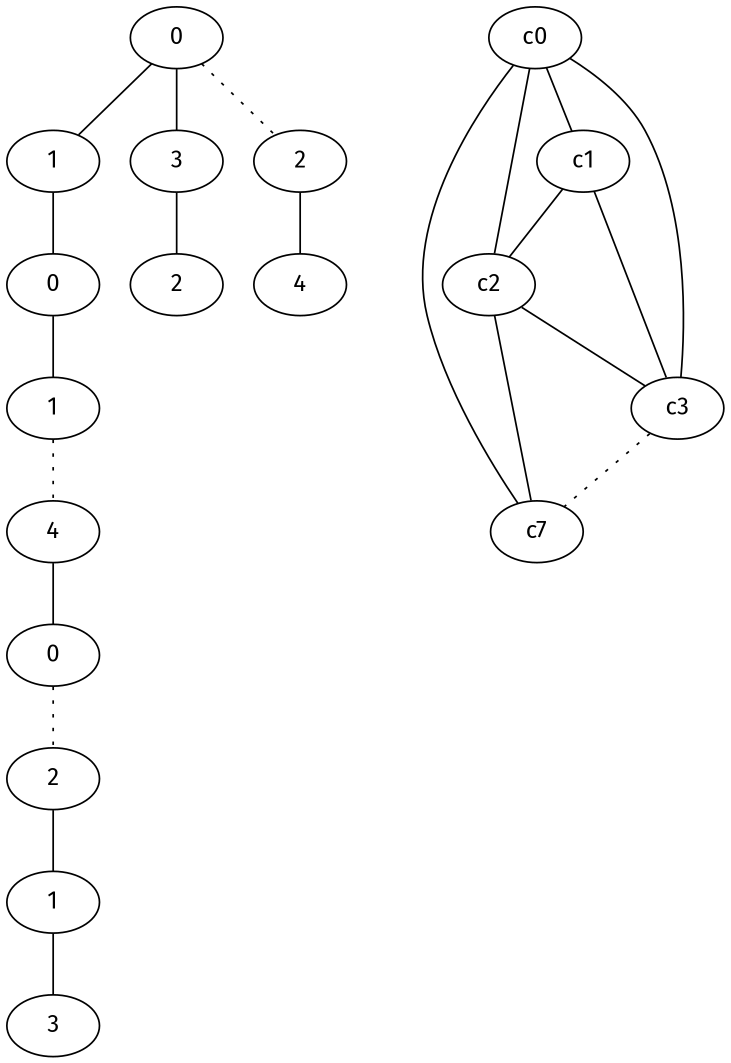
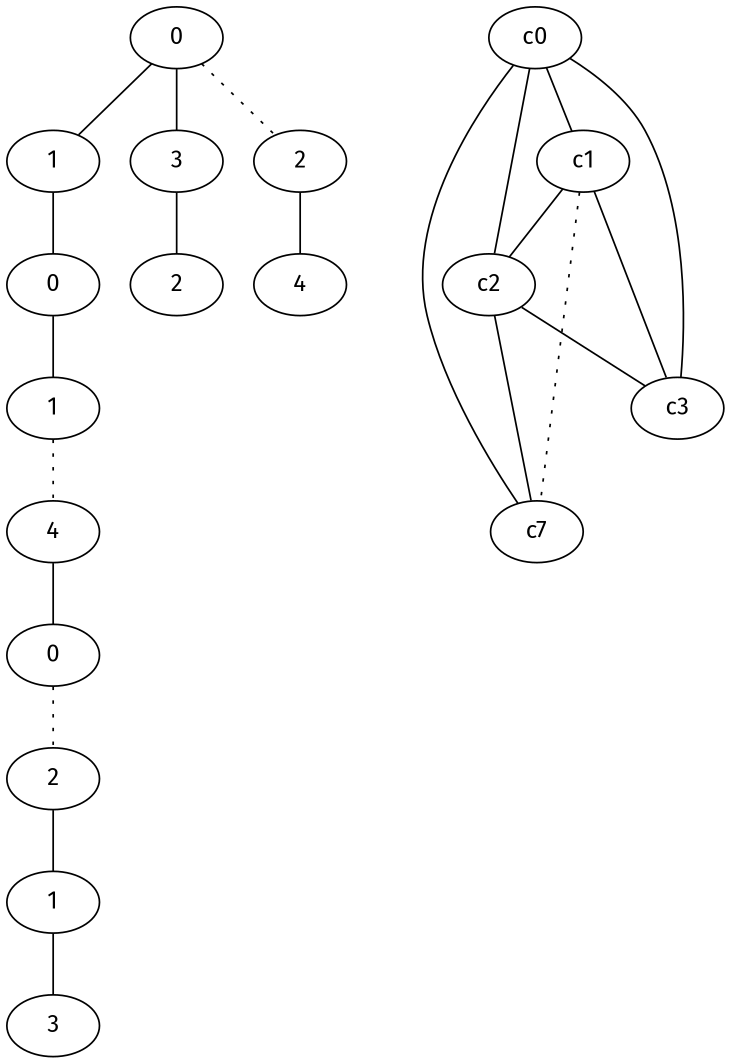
(607, 470) -> (560, 346)
